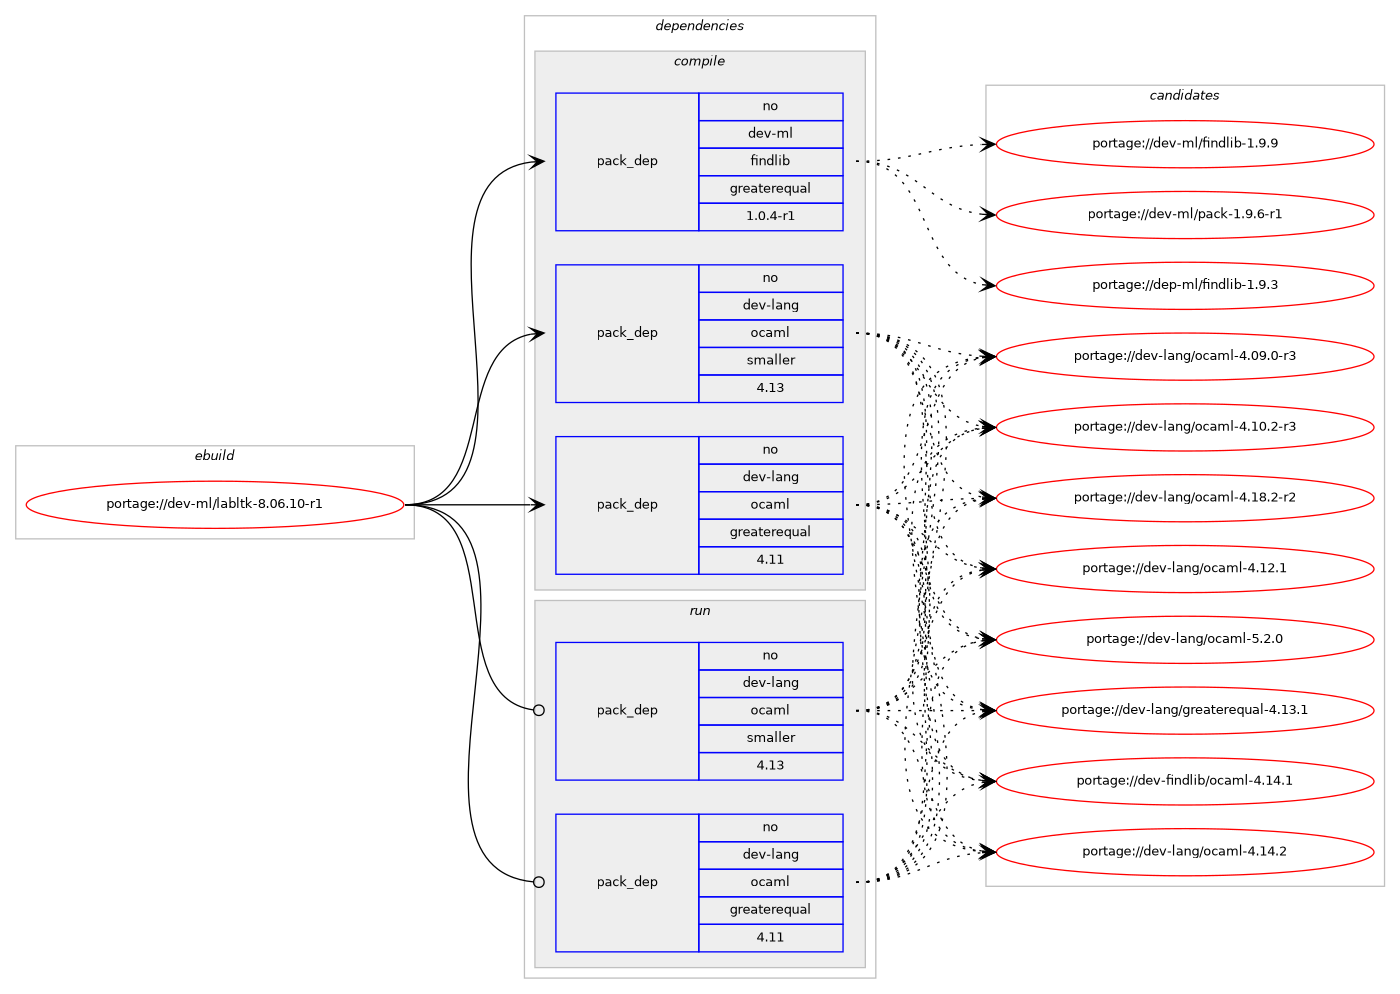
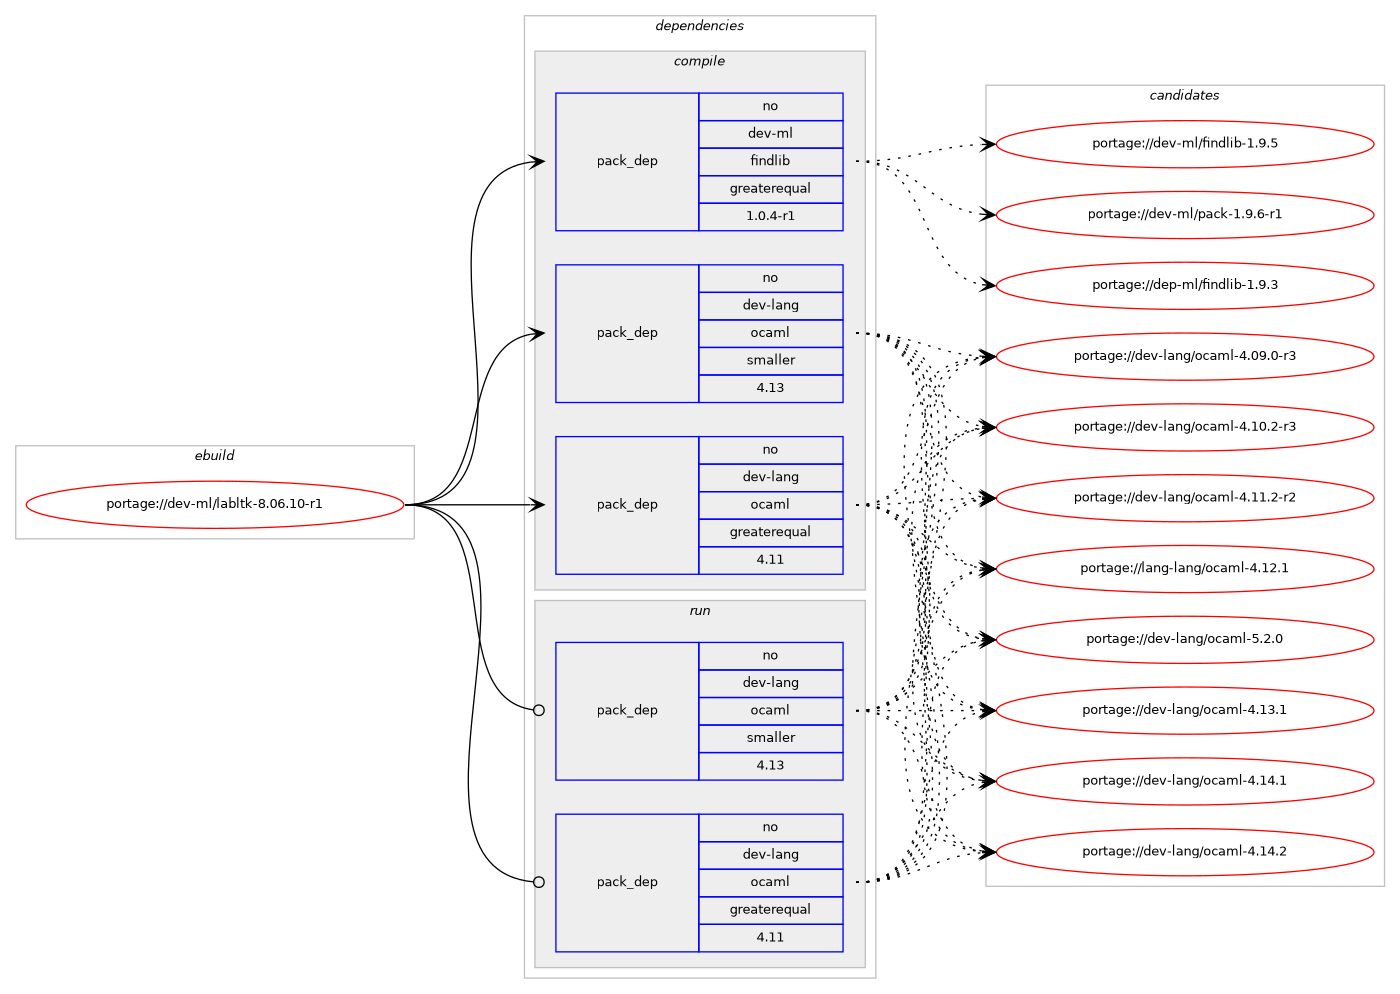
(1185, 144) -> (1185, 144)
(1185, 498) -> (1185, 498)
(1185, 569) -> (1185, 569)
(1185, 711) -> (1185, 711)
(1185, 781) -> (1185, 781)
